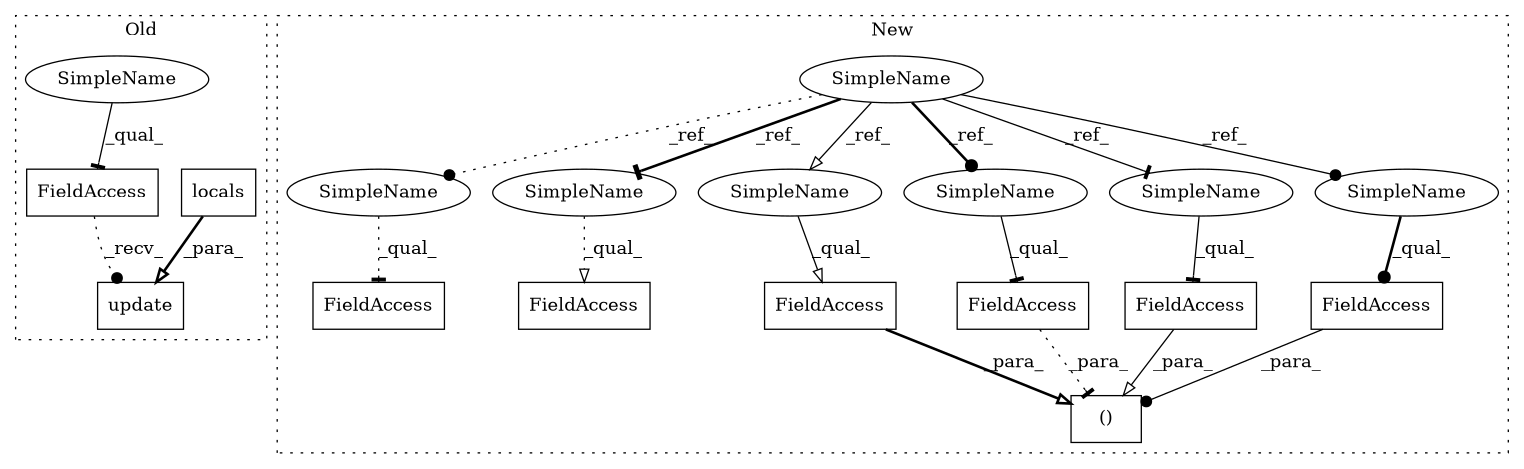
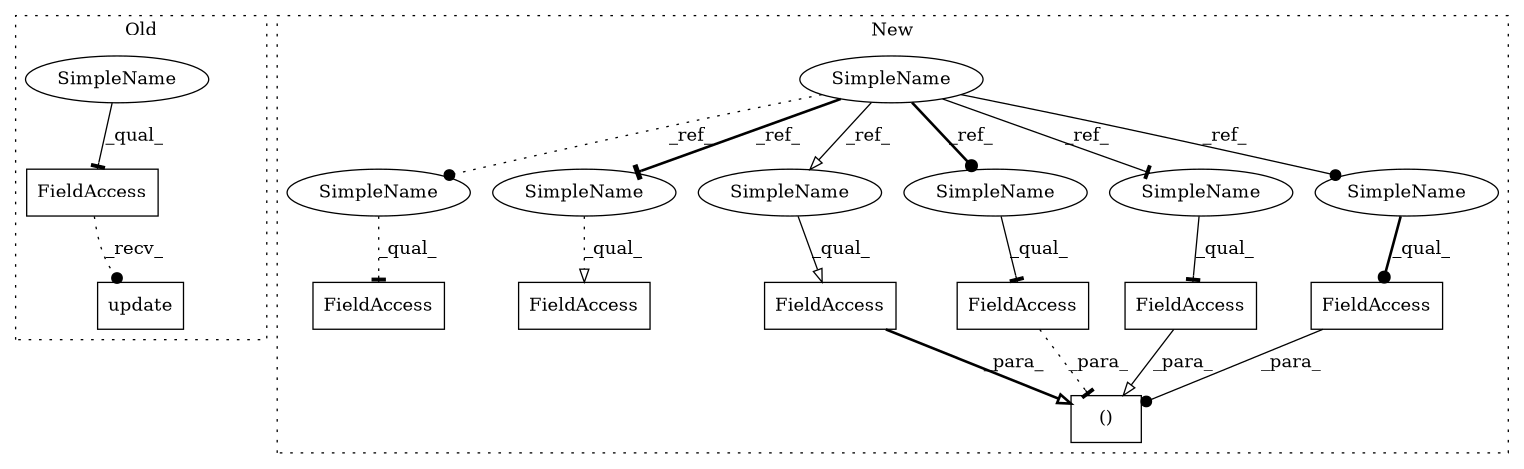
(219, 193) -> none
